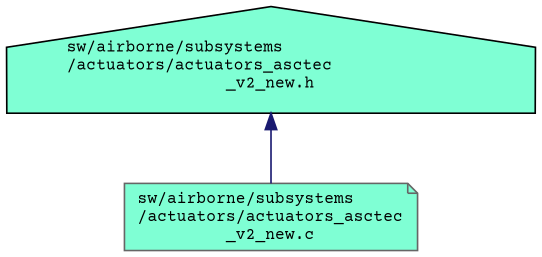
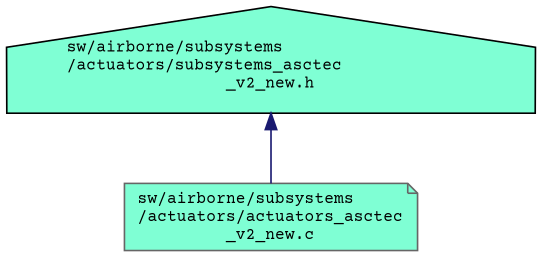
(271, 66) -> (271, 66)
